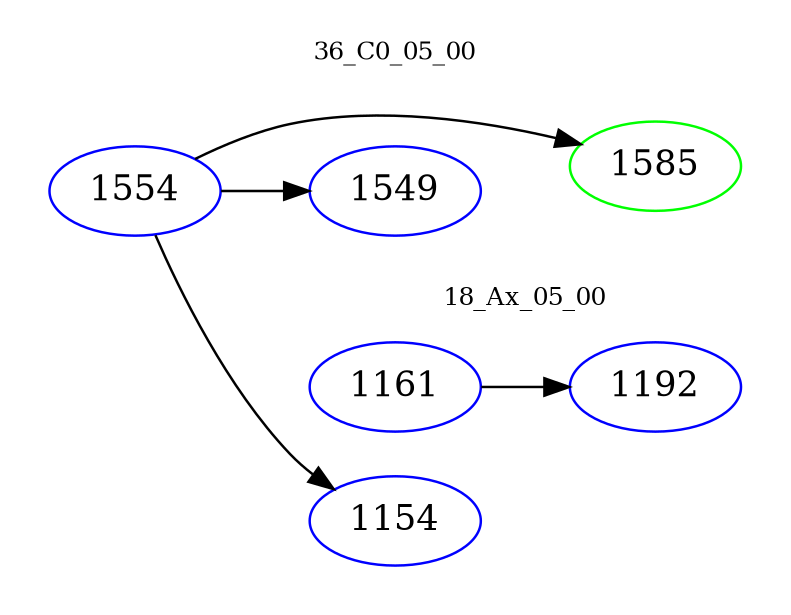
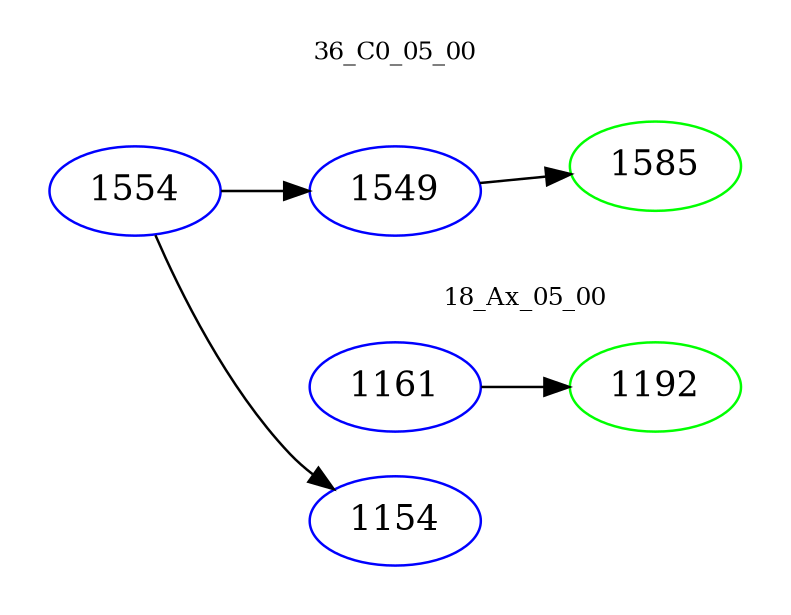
(373, 116) -> (513, 180)
(655, 387) -> (655, 387)
